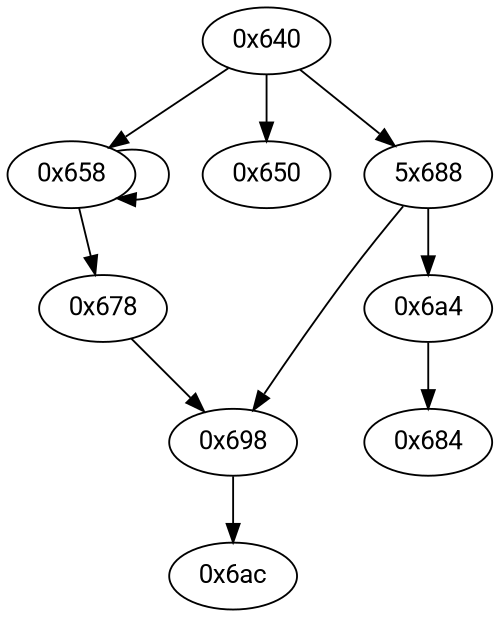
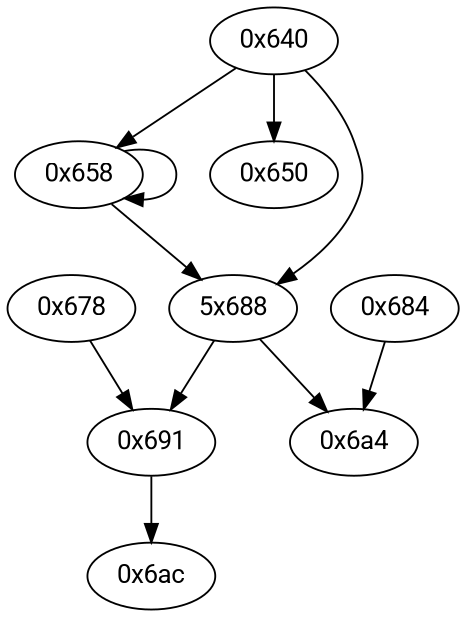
(85, 232) -> (149, 236)
(428, 366) -> (377, 367)
(233, 442) -> (151, 442)
